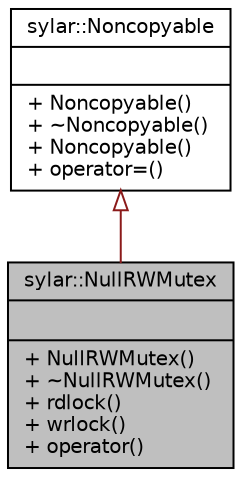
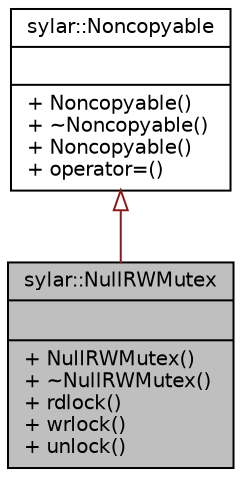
(85, 447) -> (76, 447)
